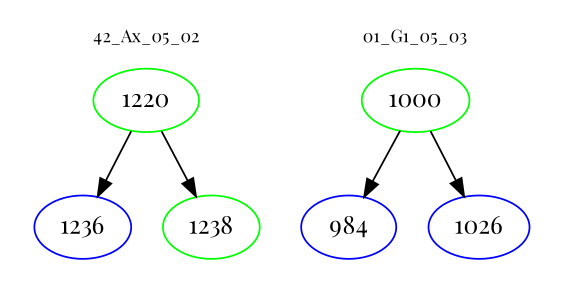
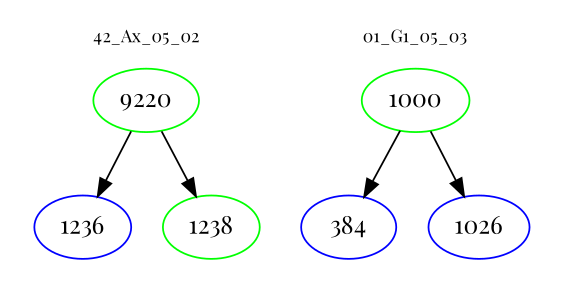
(146, 100) -> (146, 100)
(349, 227) -> (349, 227)
